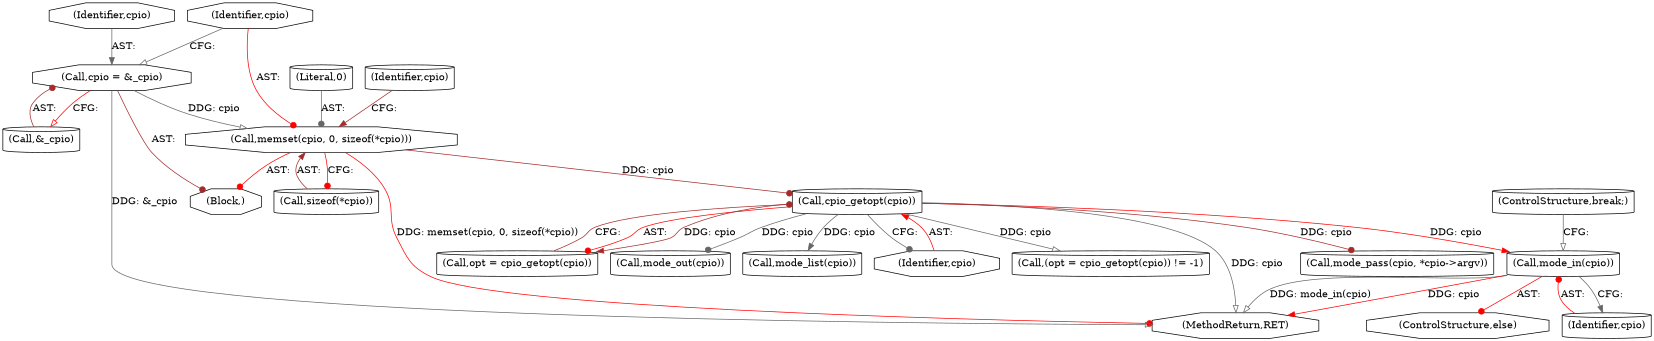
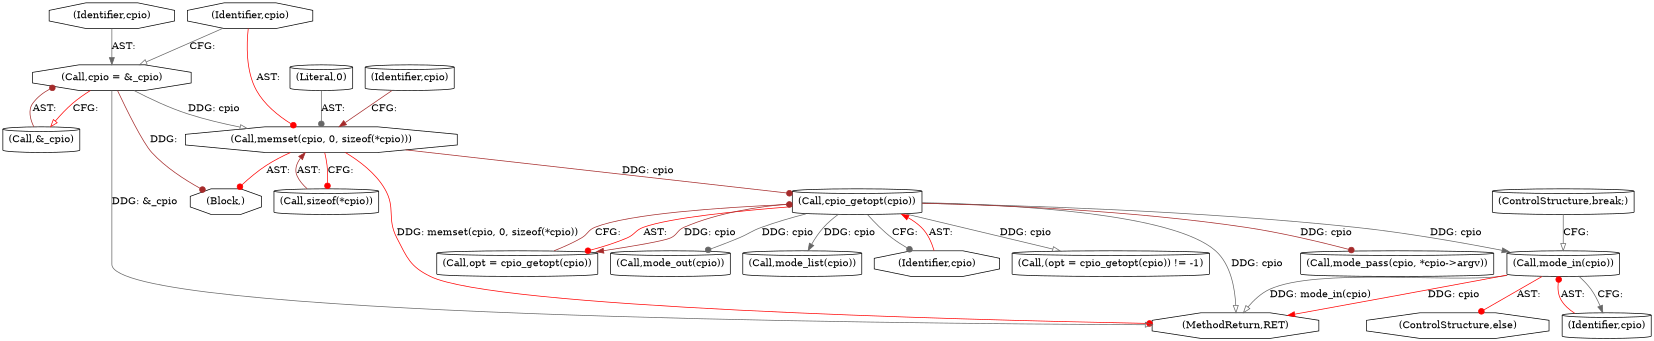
(165, 140) -> (165, 140)
(1213, 215) -> (1213, 215)
